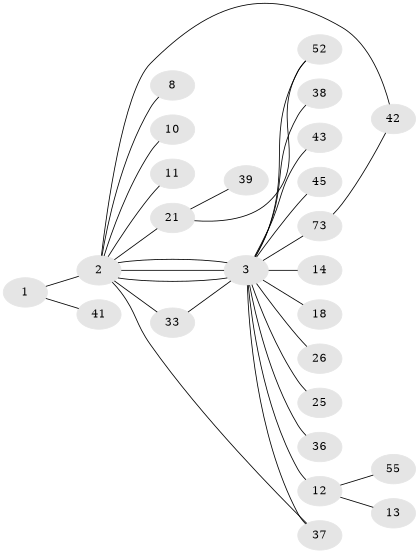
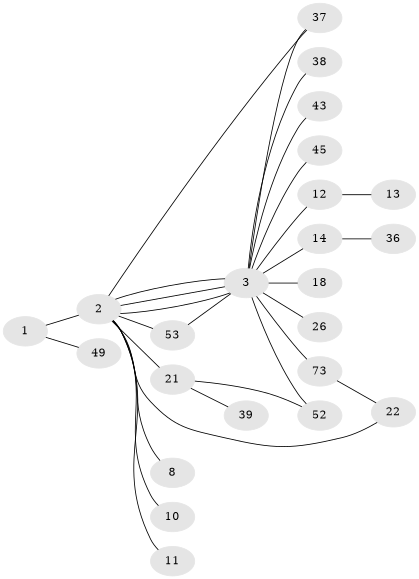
(393, 119) -> (393, 412)
(99, 315) -> (99, 353)
(173, 323) -> (173, 335)
(270, 363) -> (357, 239)
(320, 403) -> none
(393, 469) -> none
